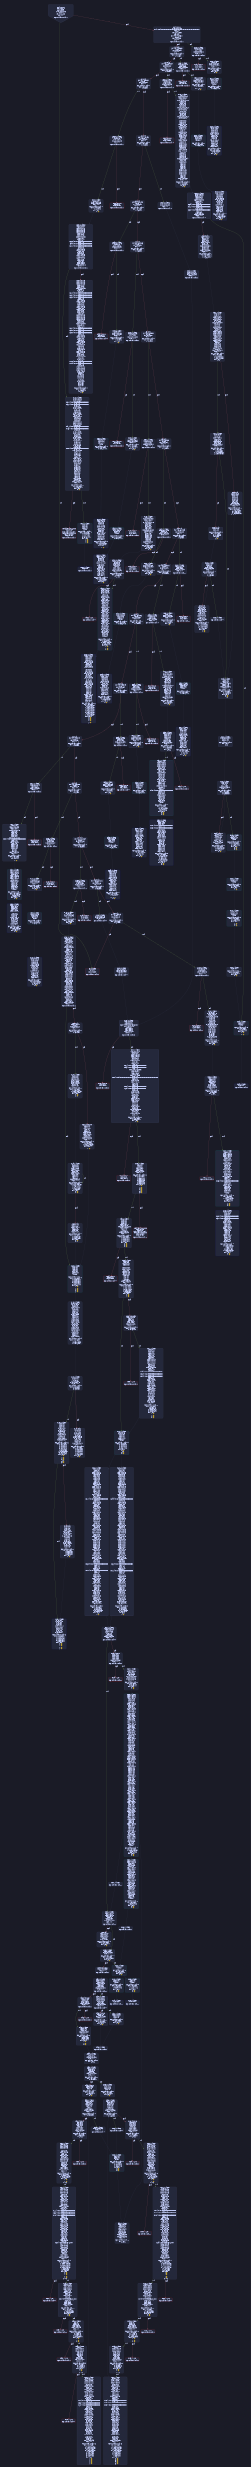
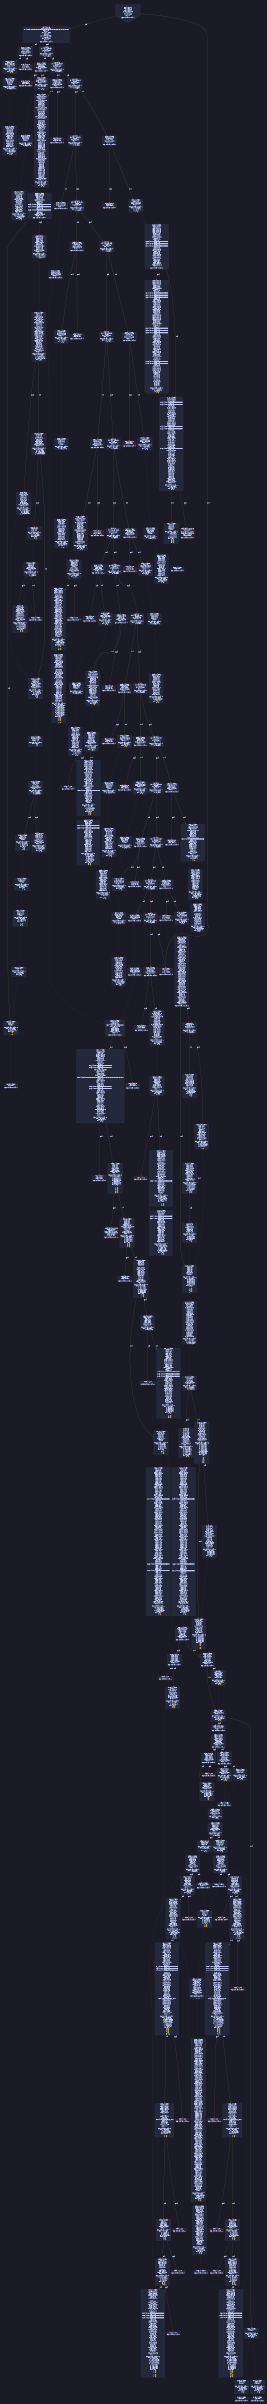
(131, 1383) -> (148, 1383)
(115, 1884) -> none
